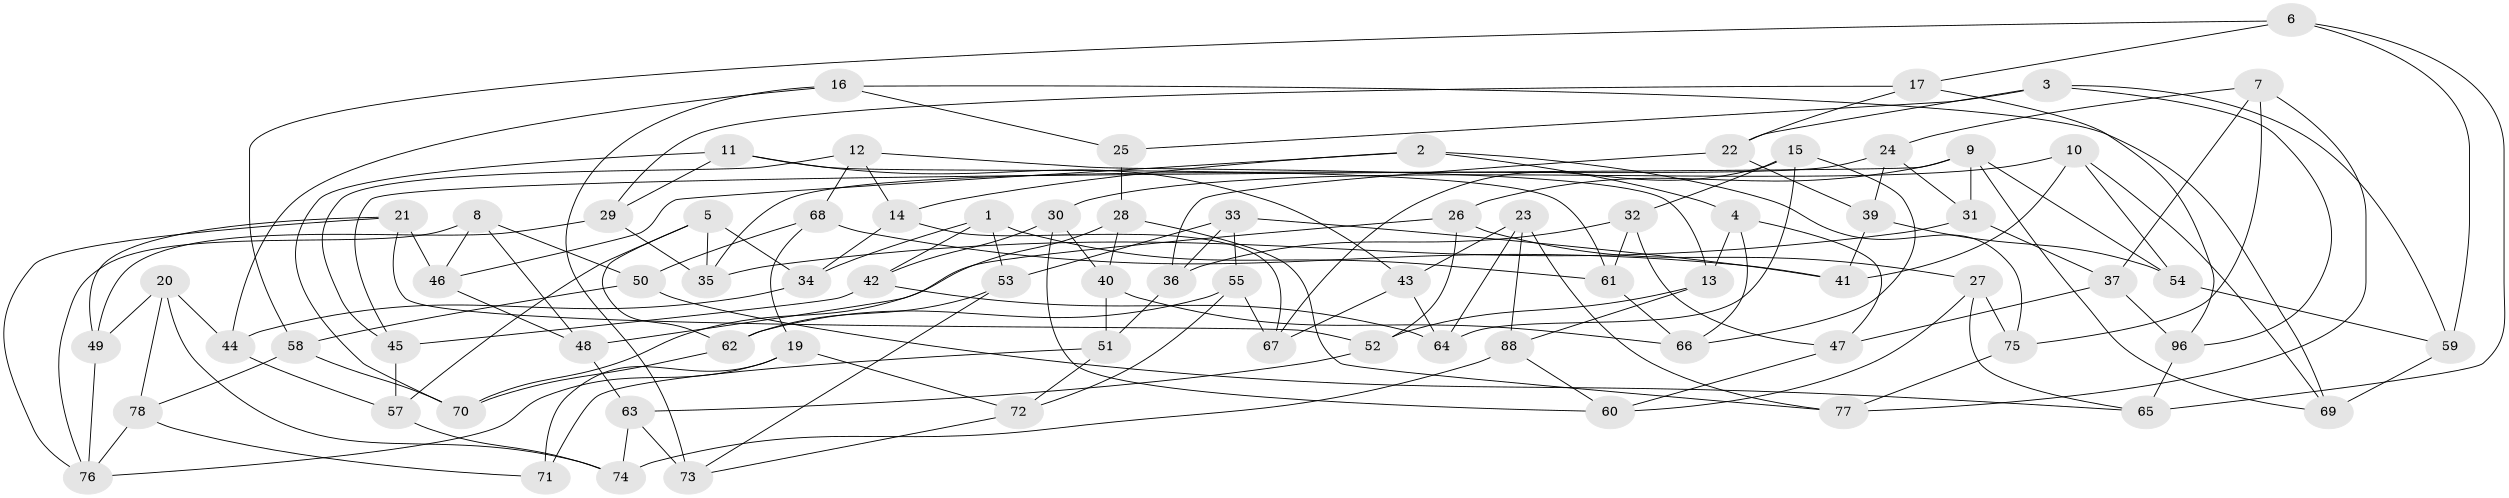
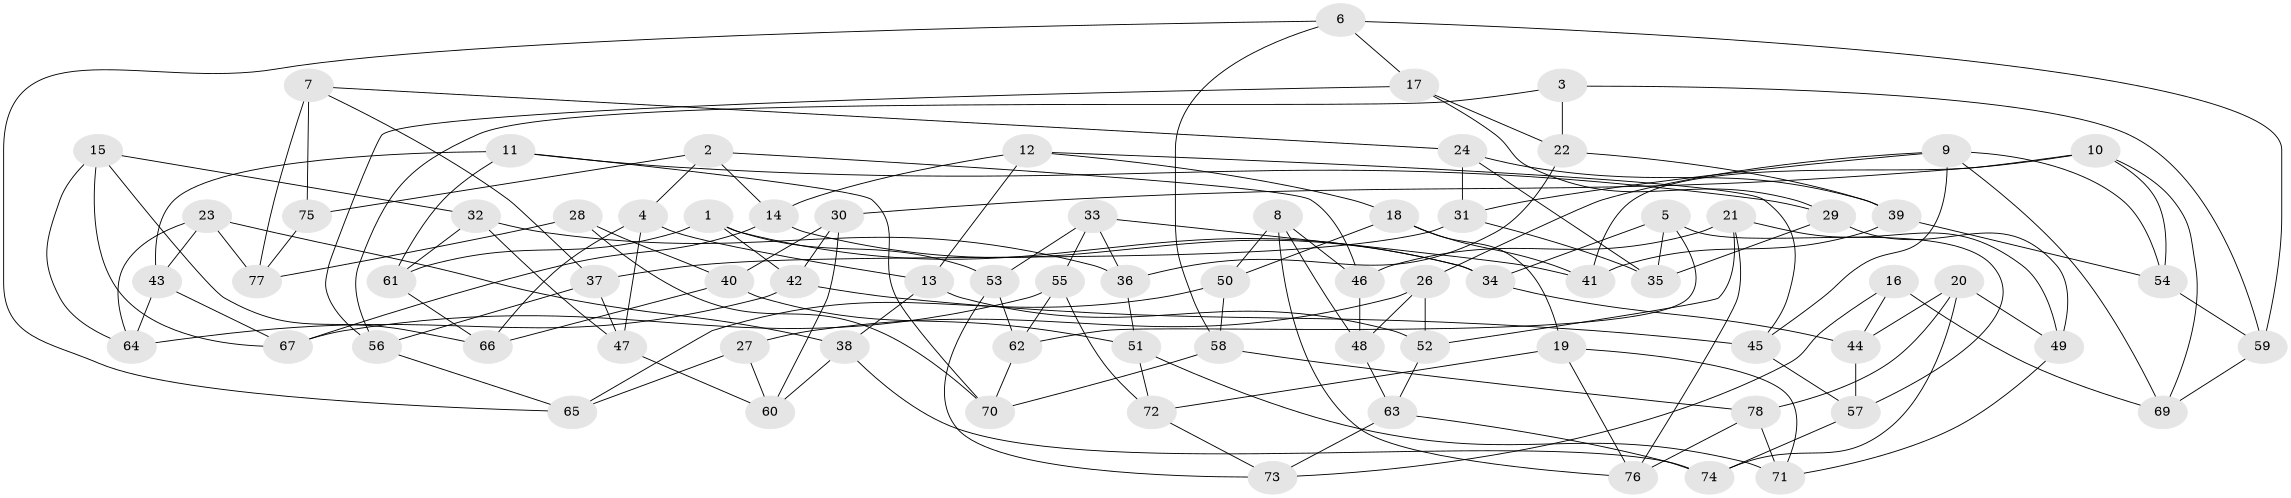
(1122, 151) -> none
(818, 216) -> (1394, 216)
(1996, 315) -> none
(1509, 347) -> (845, 347)
(2180, 347) -> (377, 347)
(92, 412) -> (1934, 437)
